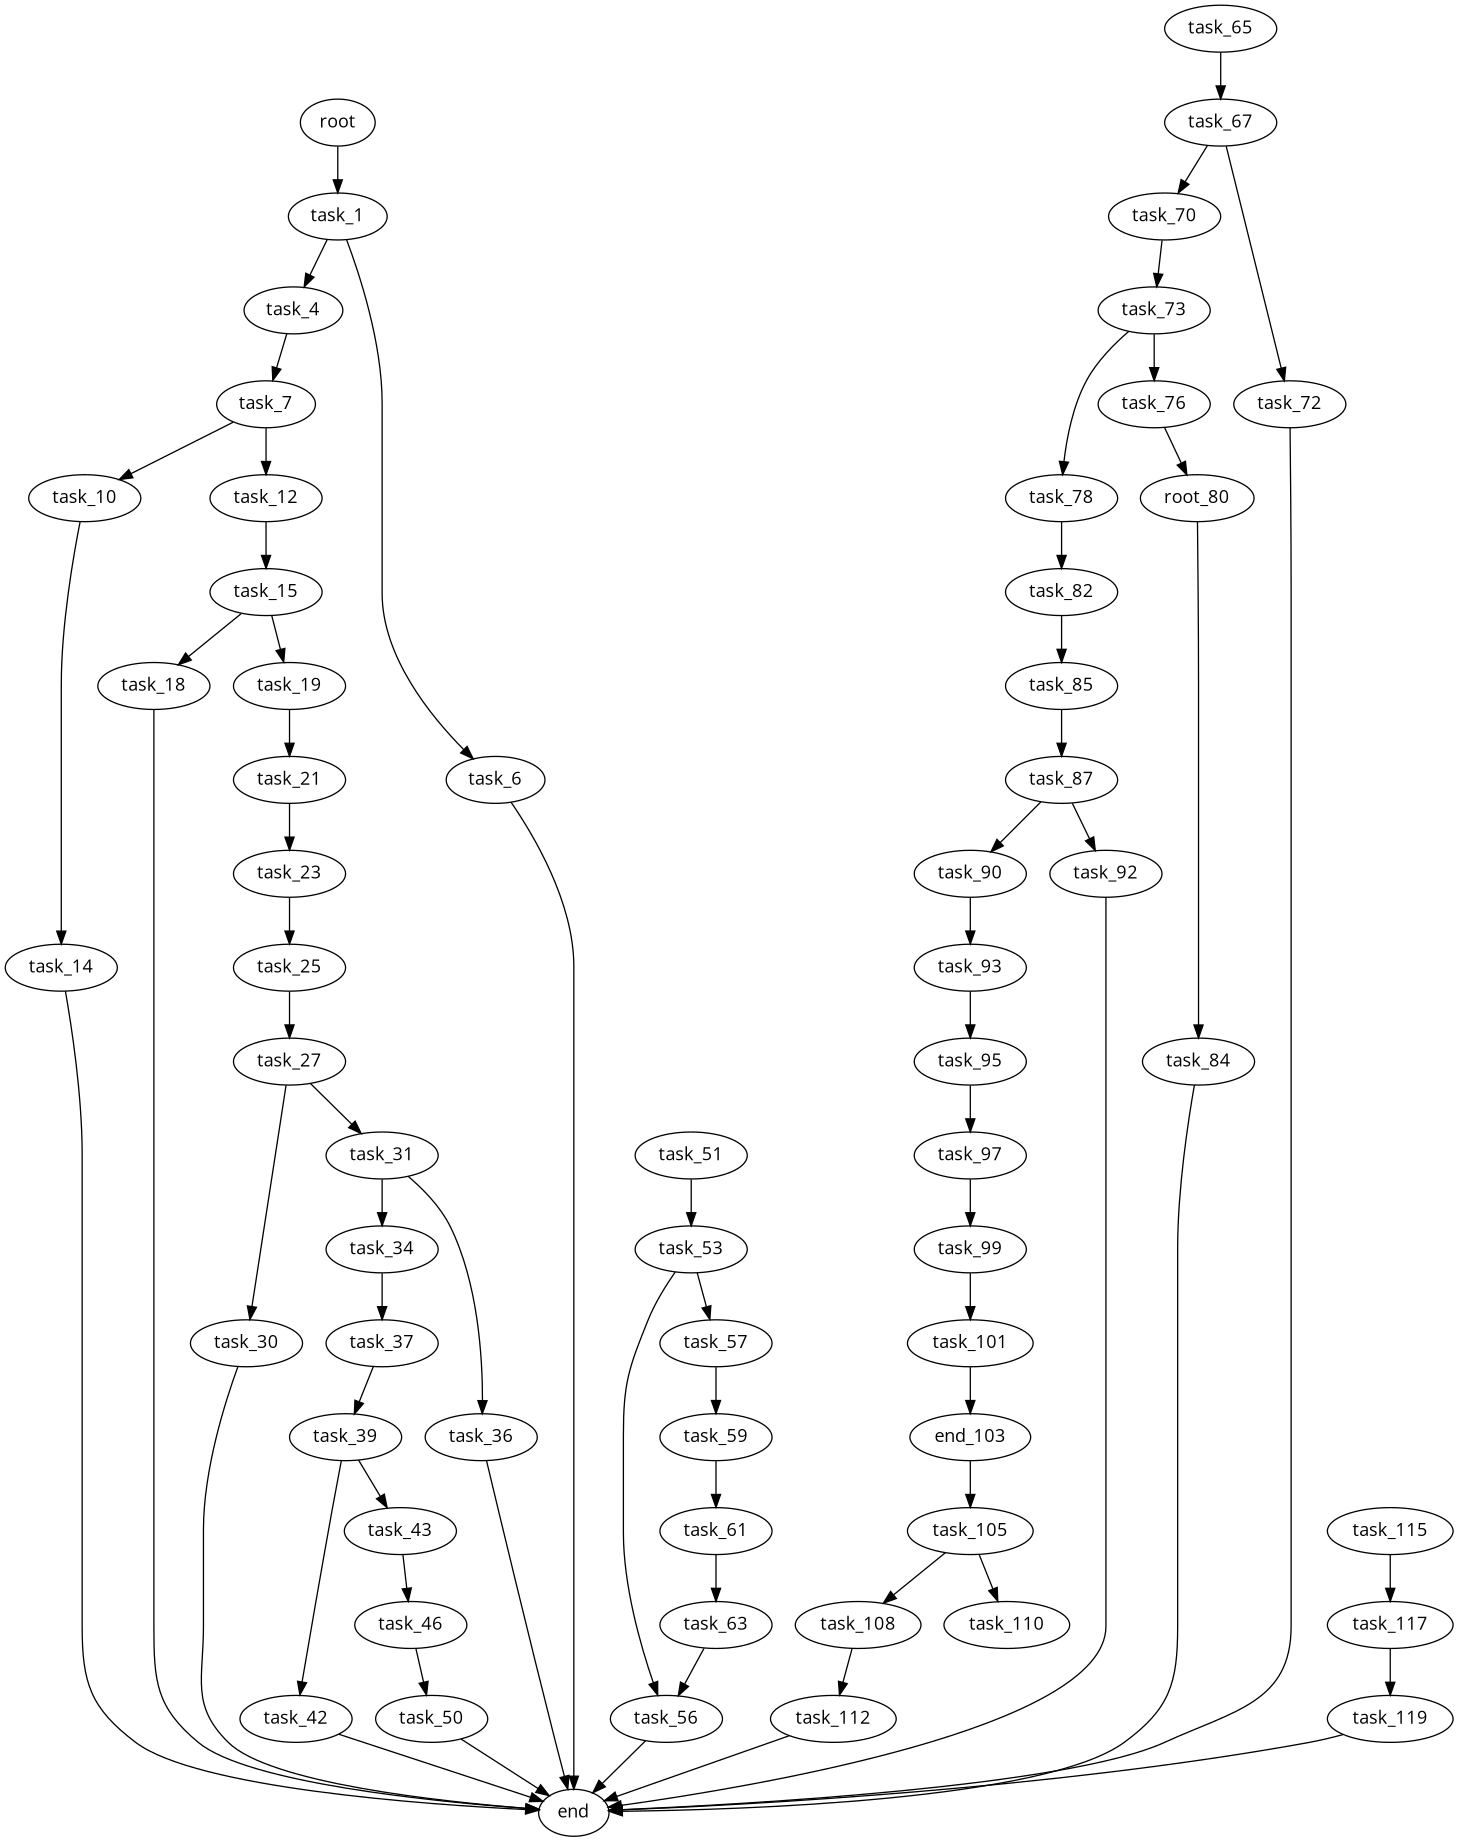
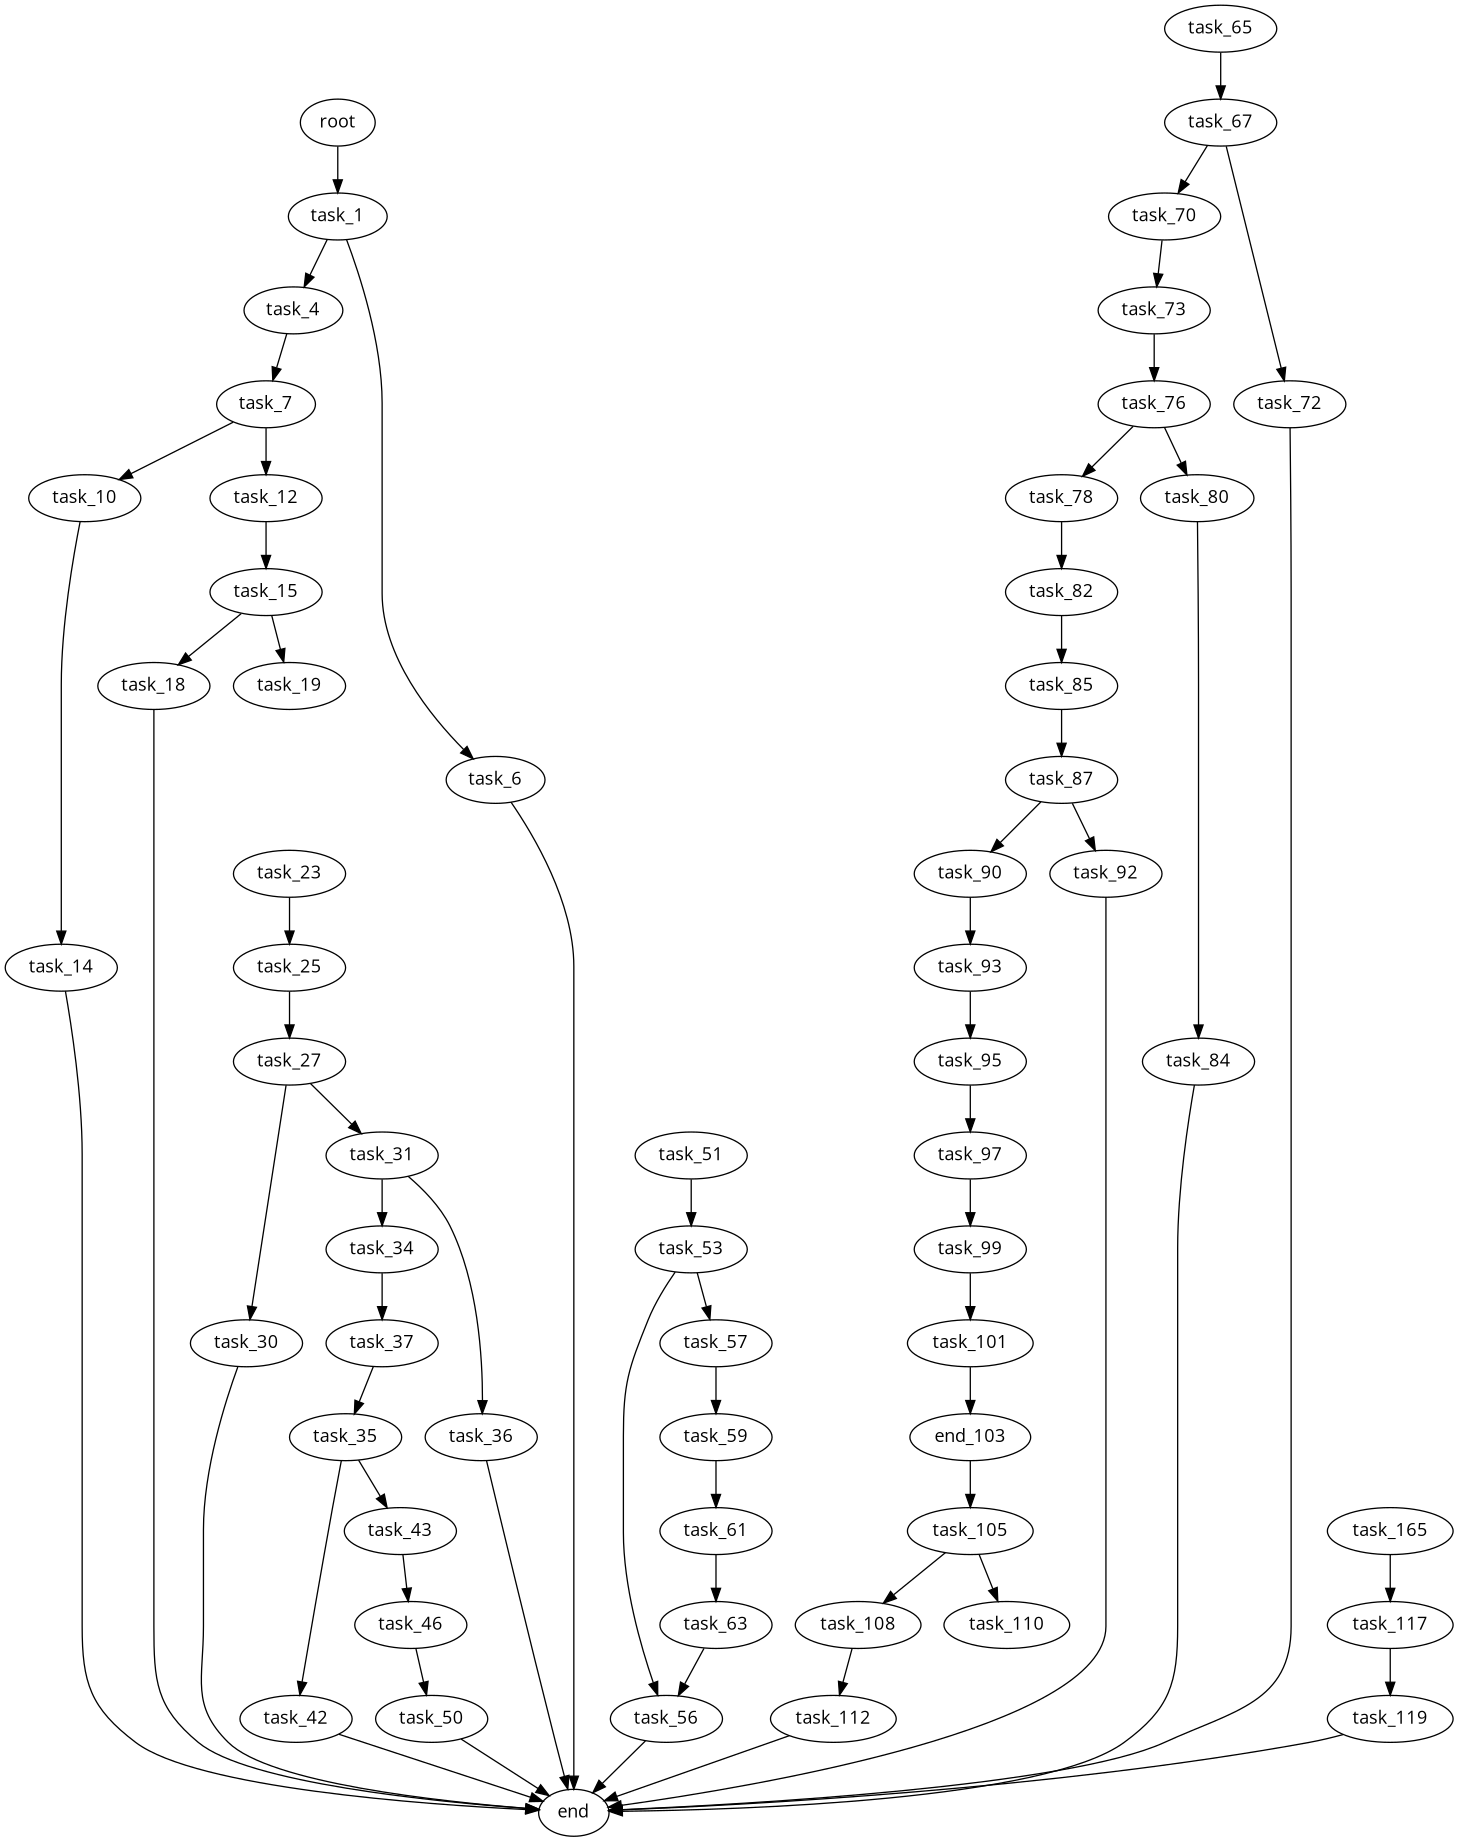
(1082, 389) -> (1113, 447)
(1197, 498) -> (1197, 498)
(290, 780) -> none
(346, 1437) -> (346, 1437)
(1390, 1531) -> (1390, 1531)
